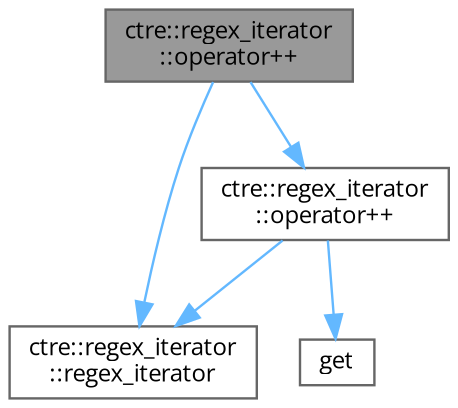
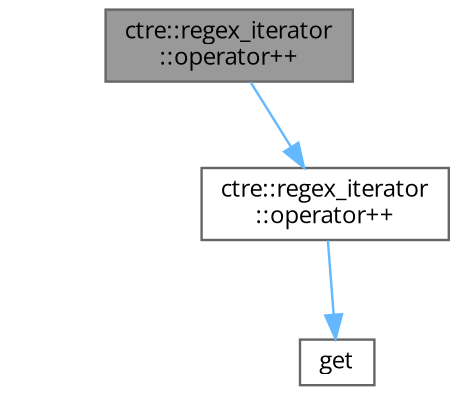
(133, 362) -> none
